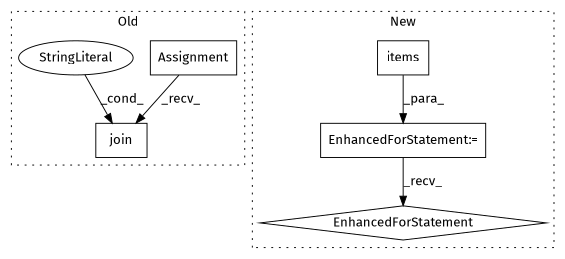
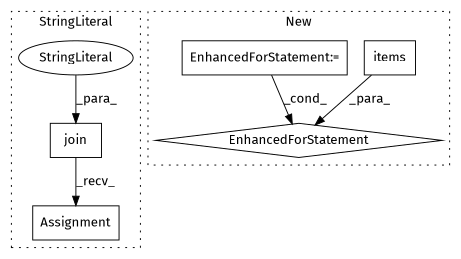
(128, 22) -> (76, 22)
(403, 94) -> (347, 97)
(161, 95) -> (76, 177)
(122, 99) -> (97, 99)
(423, 182) -> (305, 99)
